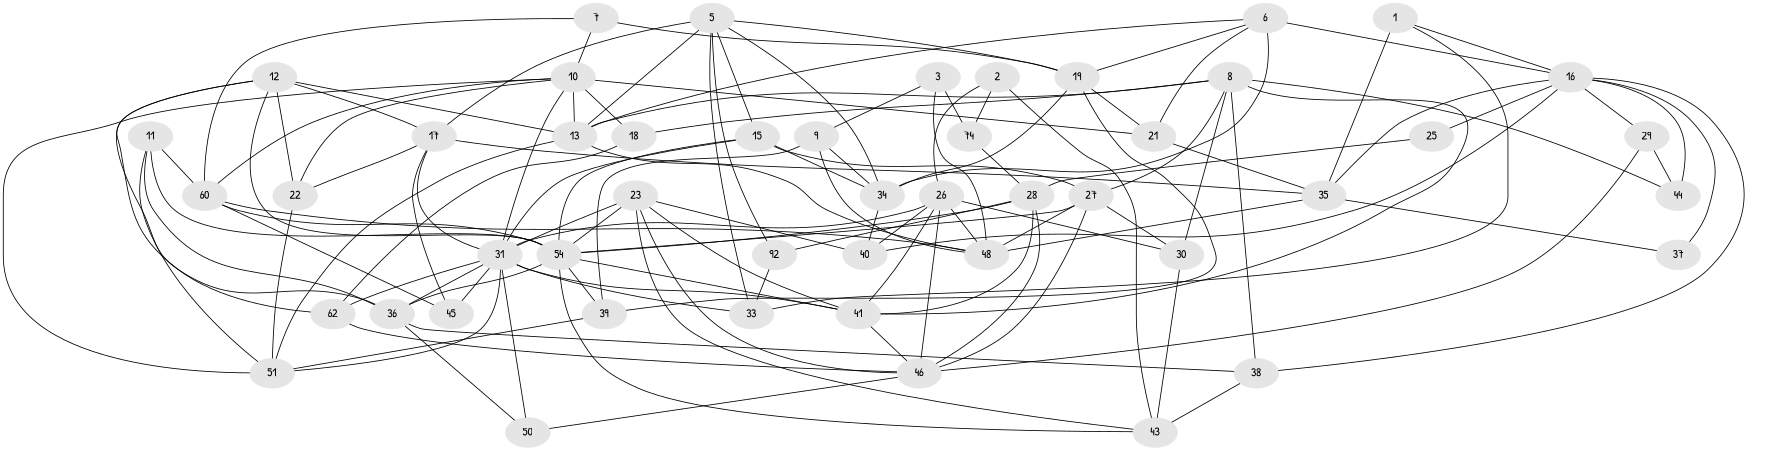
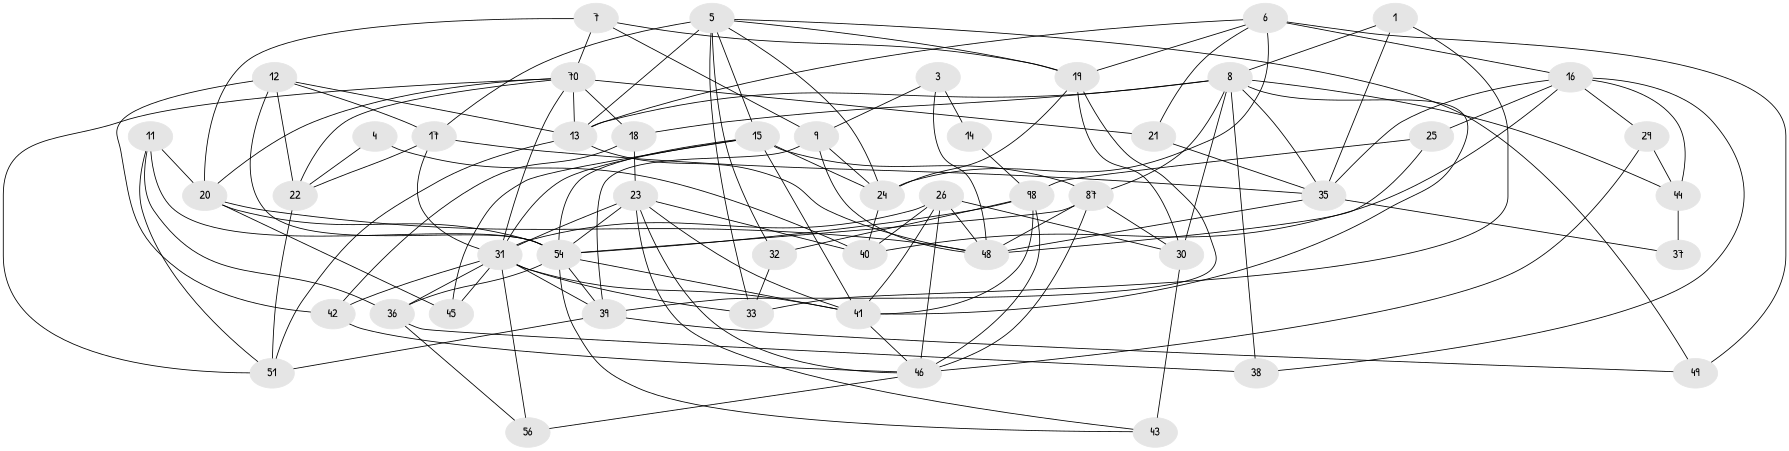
(1483, 48) -> (1313, 48)
none -> (702, 75)
(573, 77) -> (573, 77)
(997, 77) -> none
(1115, 107) -> (1115, 164)
(1699, 130) -> (1678, 225)
none -> (1282, 133)
none -> (375, 136)
(969, 136) -> (969, 136)
none -> (635, 166)
(134, 194) -> none
(205, 196) -> (205, 196)
(882, 196) -> (882, 196)
(1032, 196) -> (1032, 196)
(1091, 196) -> (1091, 196)
(416, 218) -> (550, 173)
none -> (806, 222)
none -> (1228, 231)
(775, 255) -> (775, 255)
(333, 314) -> (333, 314)
(421, 353) -> (552, 284)
none -> (1695, 373)
(1206, 403) -> none
(528, 432) -> (528, 432)
